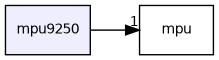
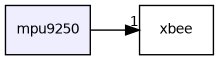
(176, 30) -> (176, 30)
